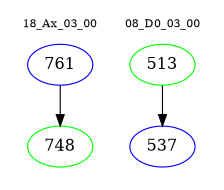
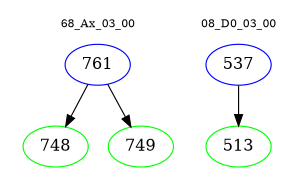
(60, 24) -> (98, 24)
(162, 100) -> (239, 100)
none -> (141, 147)
